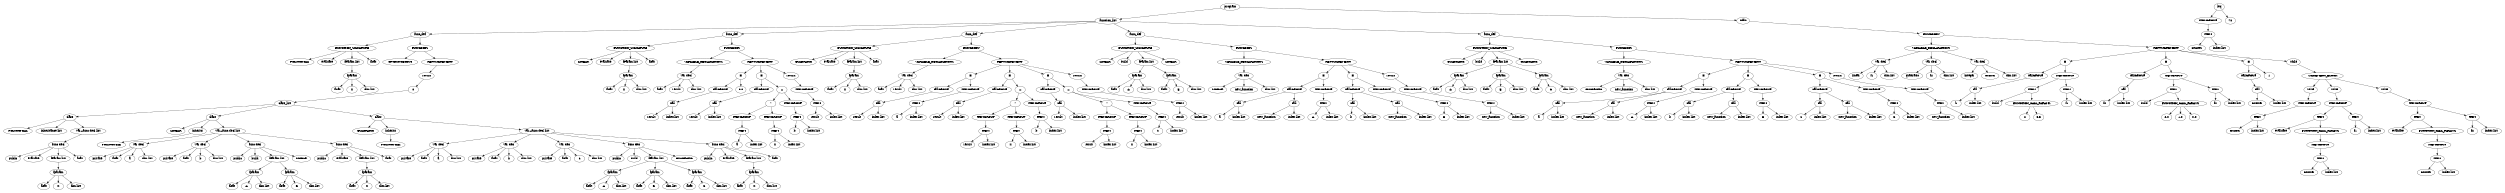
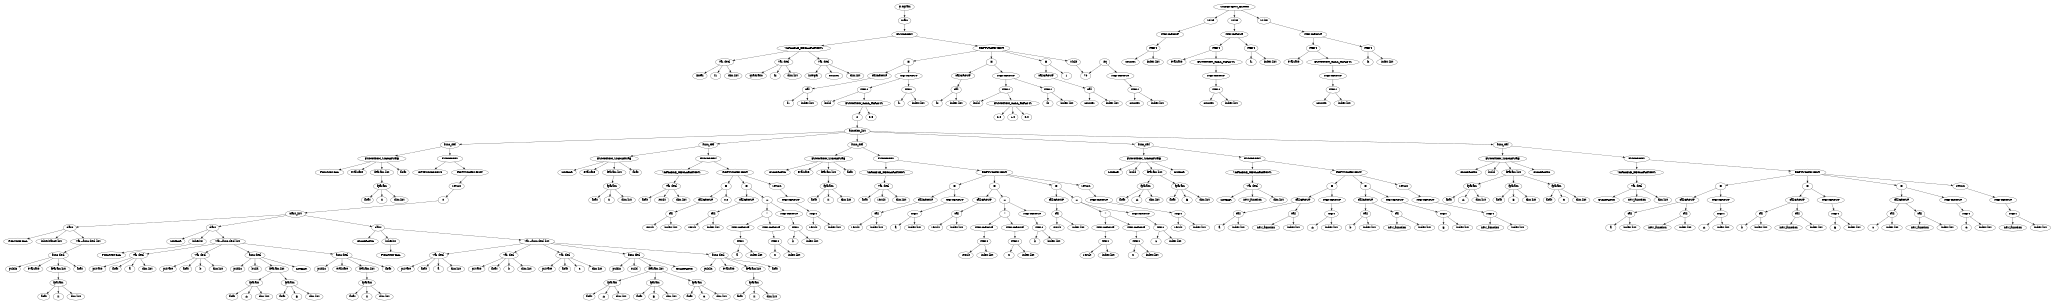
(1171, 14) -> (857, 123)
(2306, 68) -> (1079, 68)
